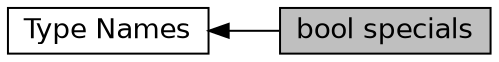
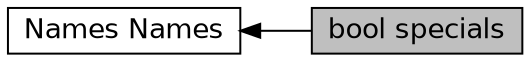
(108, 31) -> (124, 31)
